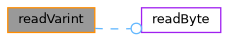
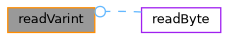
(113, 29) -> (123, 11)
